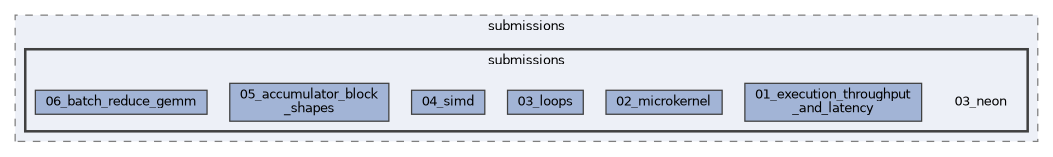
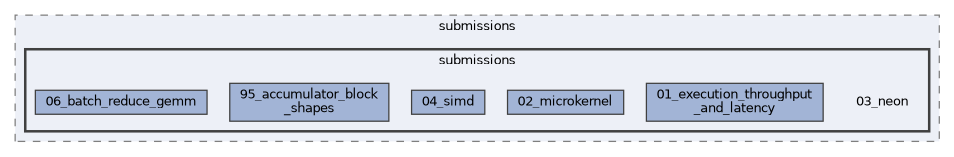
(309, 102) -> (309, 102)
(545, 102) -> none
